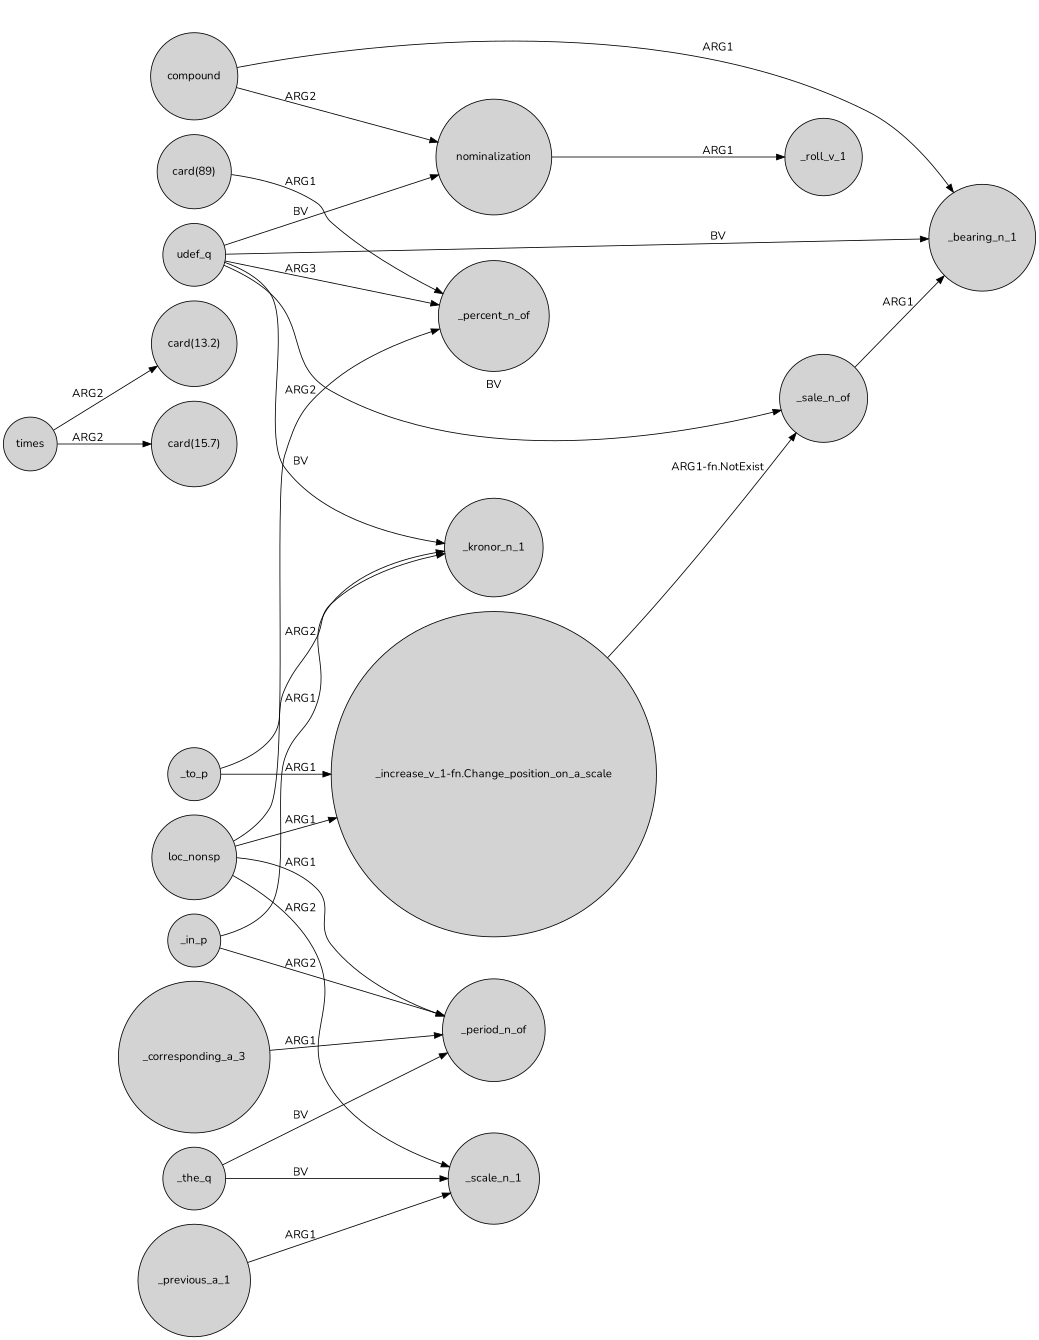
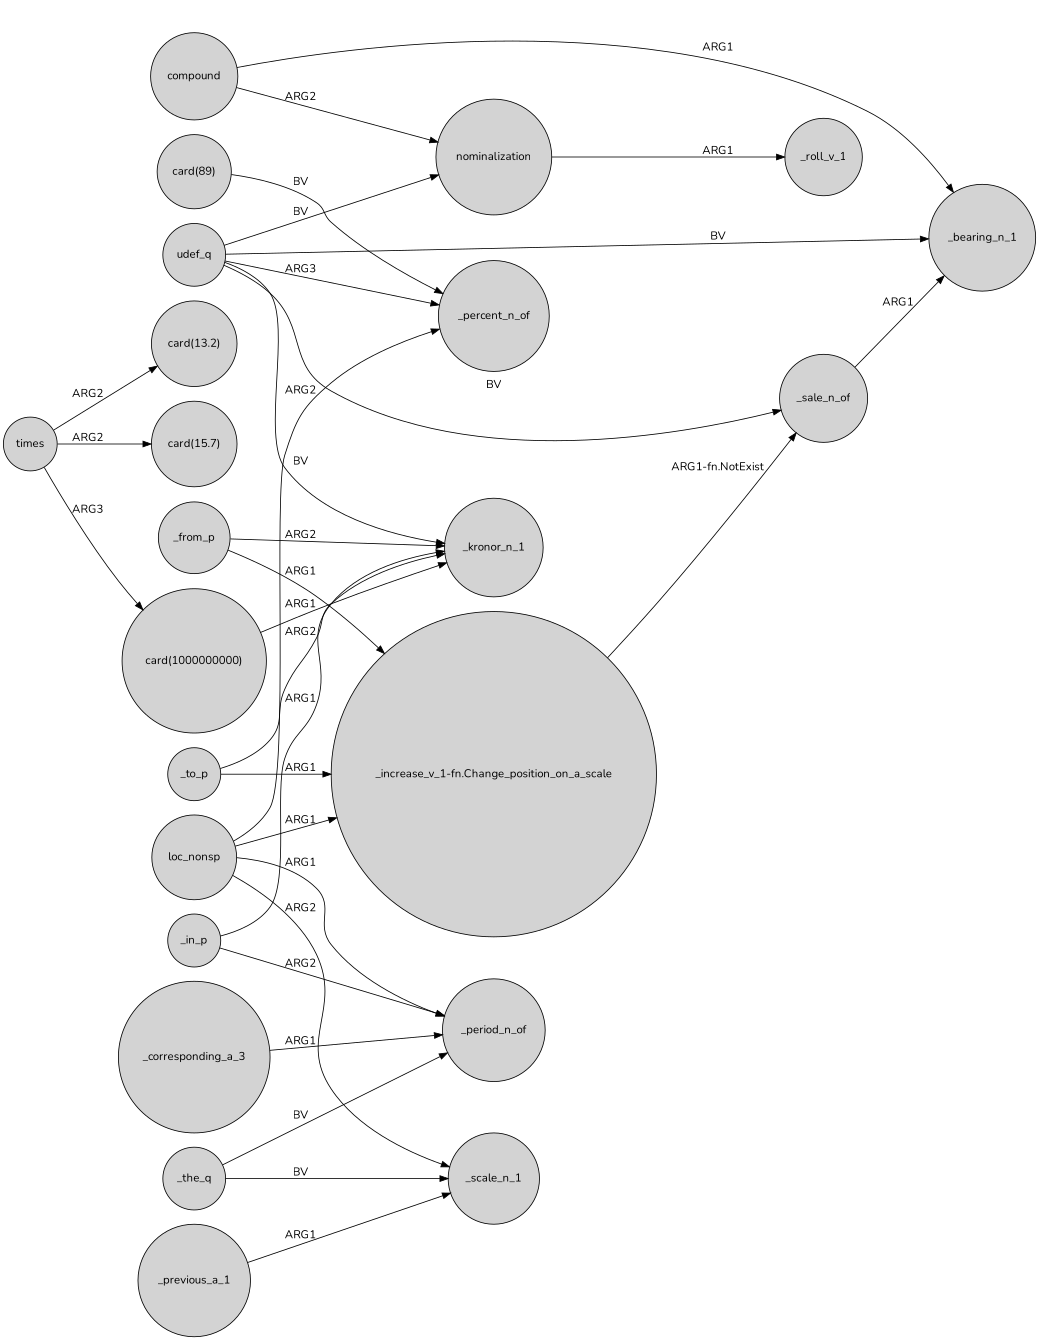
(301, 182) -> (301, 182)
none -> (194, 538)
none -> (194, 661)
